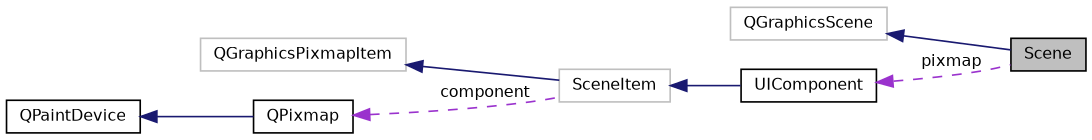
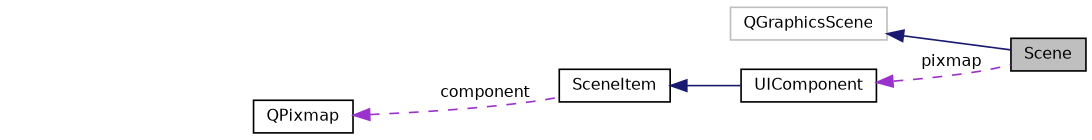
(303, 55) -> none
(615, 86) -> (615, 86)
(73, 117) -> none
